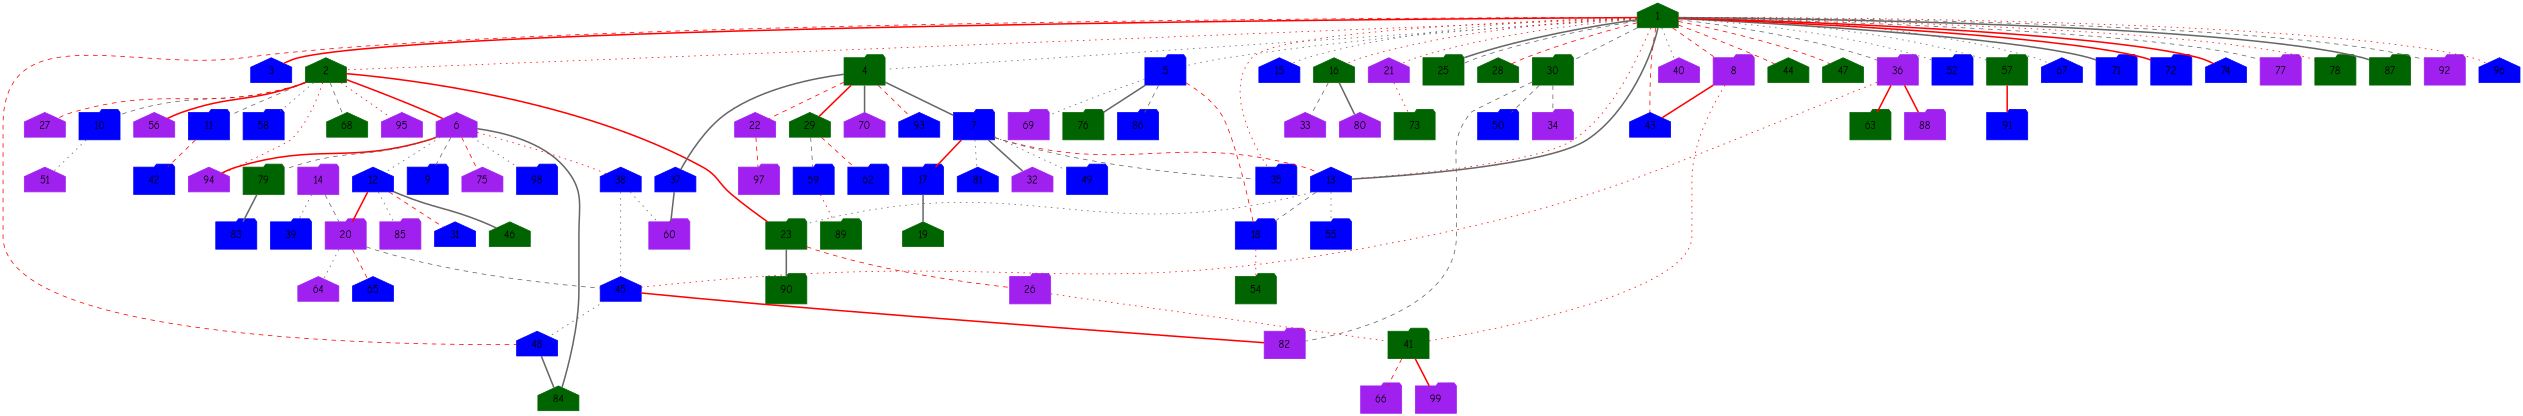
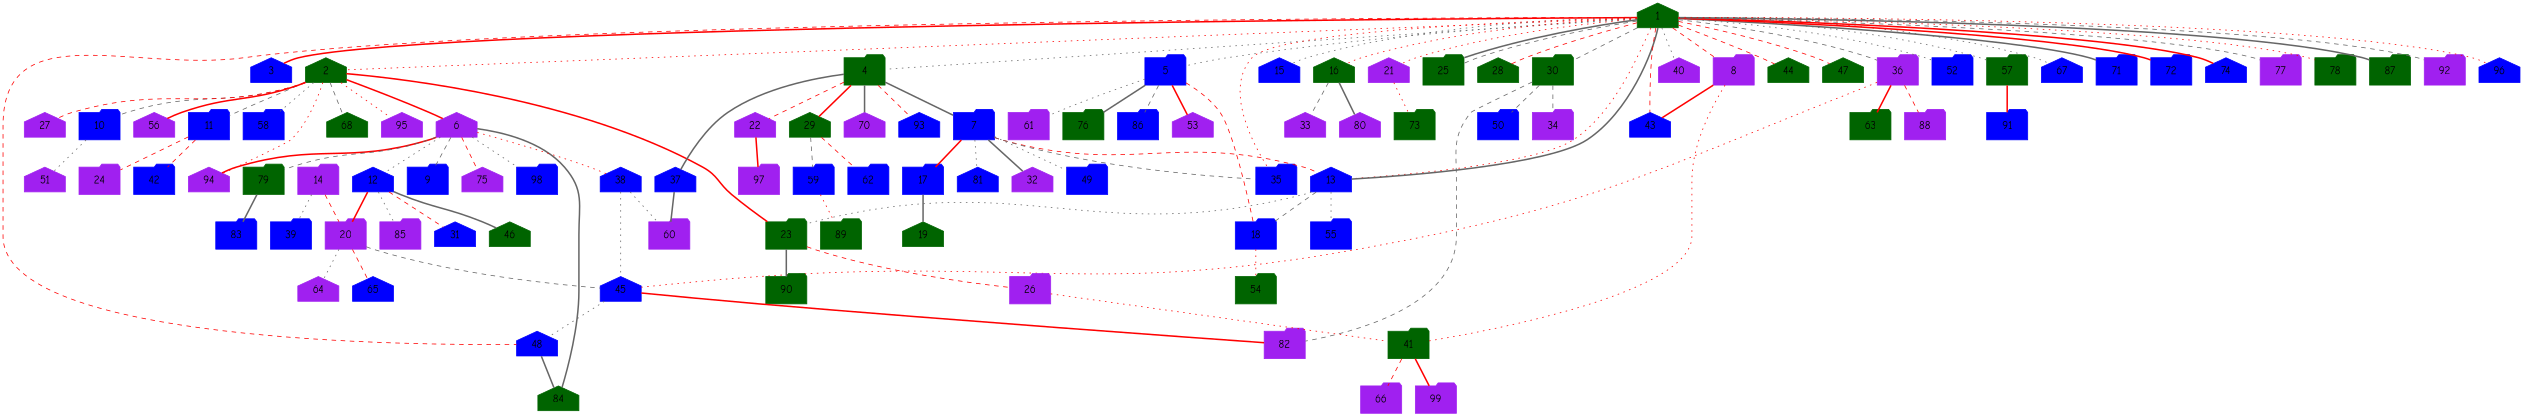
(1911, 99) -> (1911, 99)
(1029, 126) -> (1029, 126)
none -> (1193, 126)
(757, 152) -> (757, 152)
none -> (100, 181)
(332, 208) -> (332, 208)
